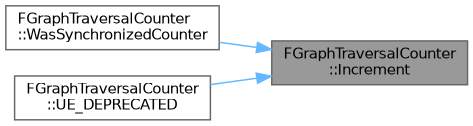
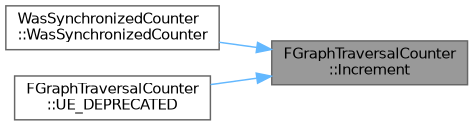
(113, 28) -> (113, 28)
